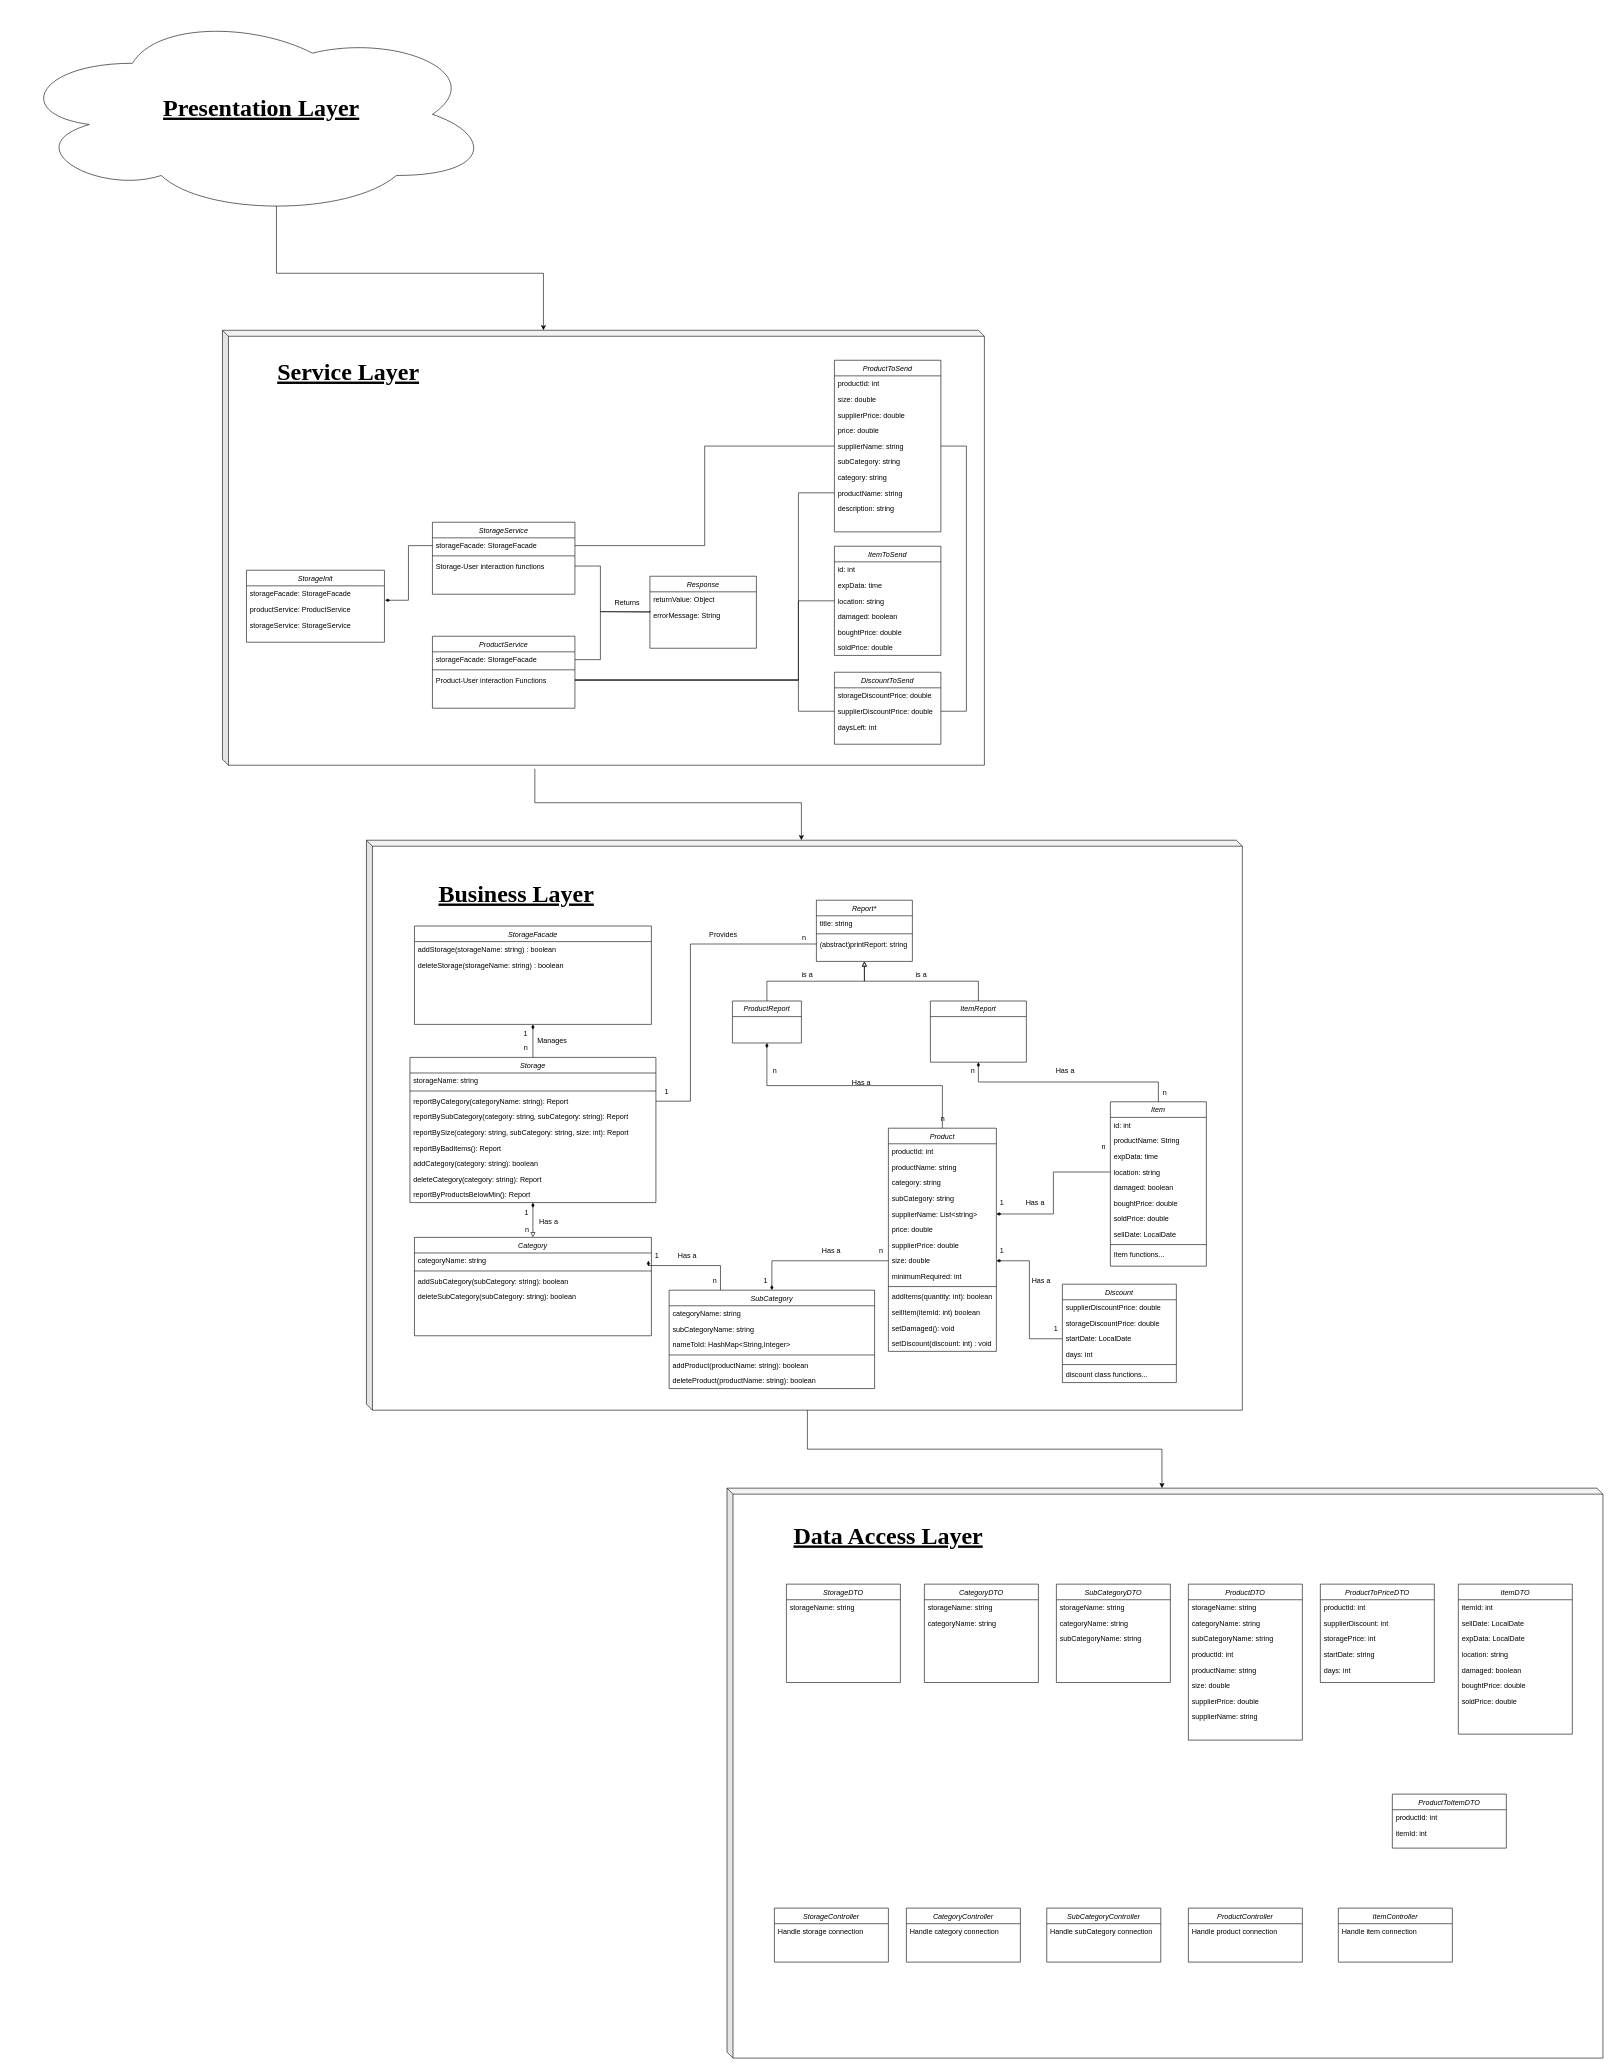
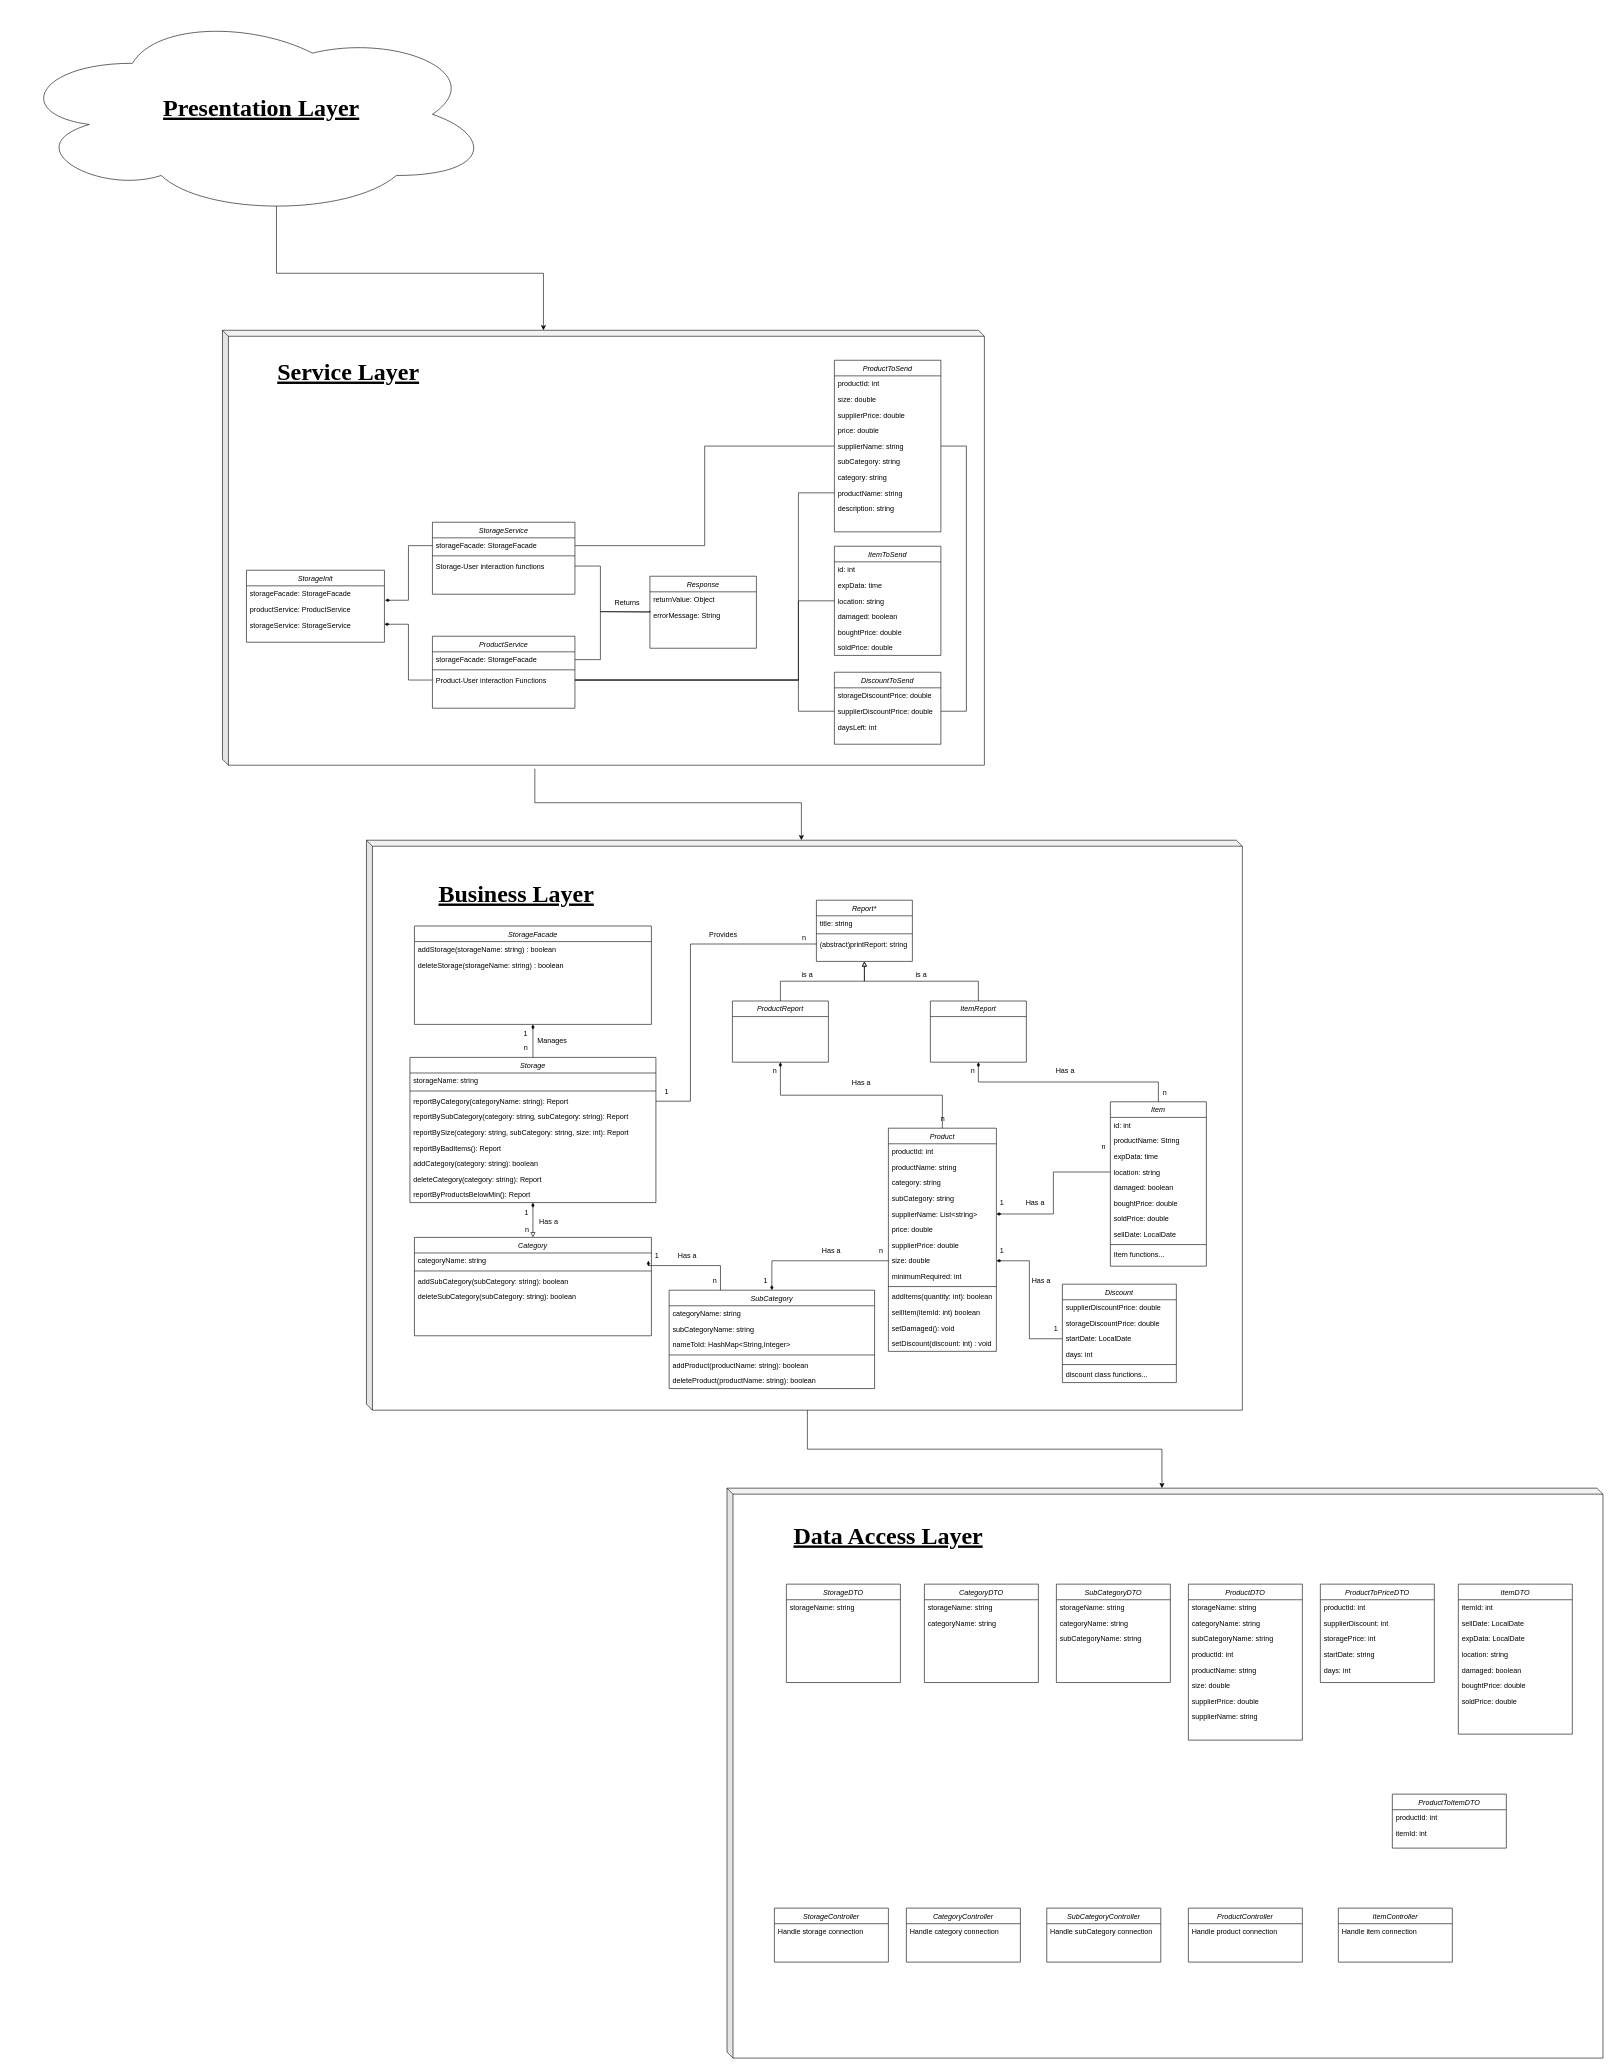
none -> (408, 652)
(767, 1022) -> (780, 1032)
